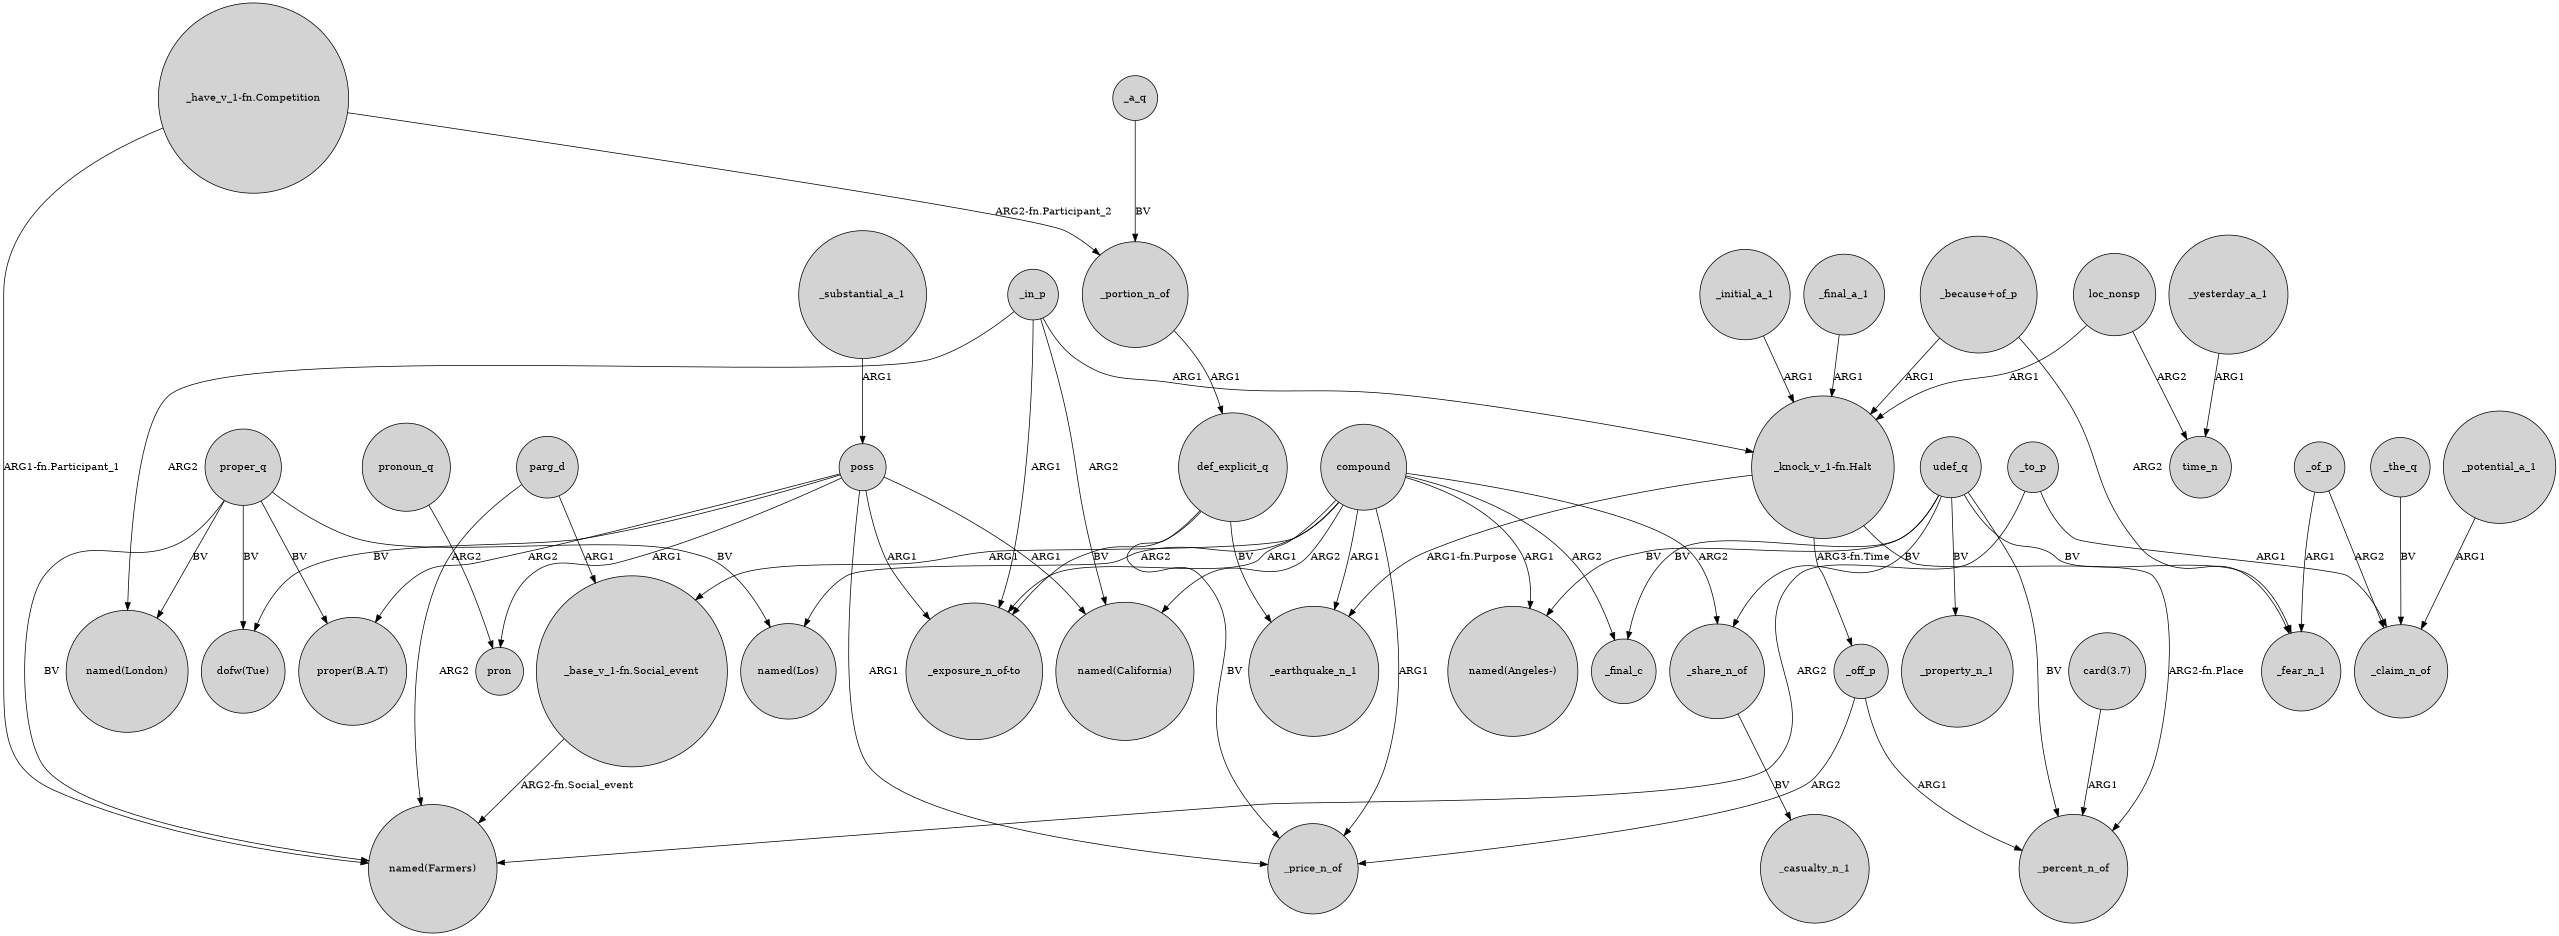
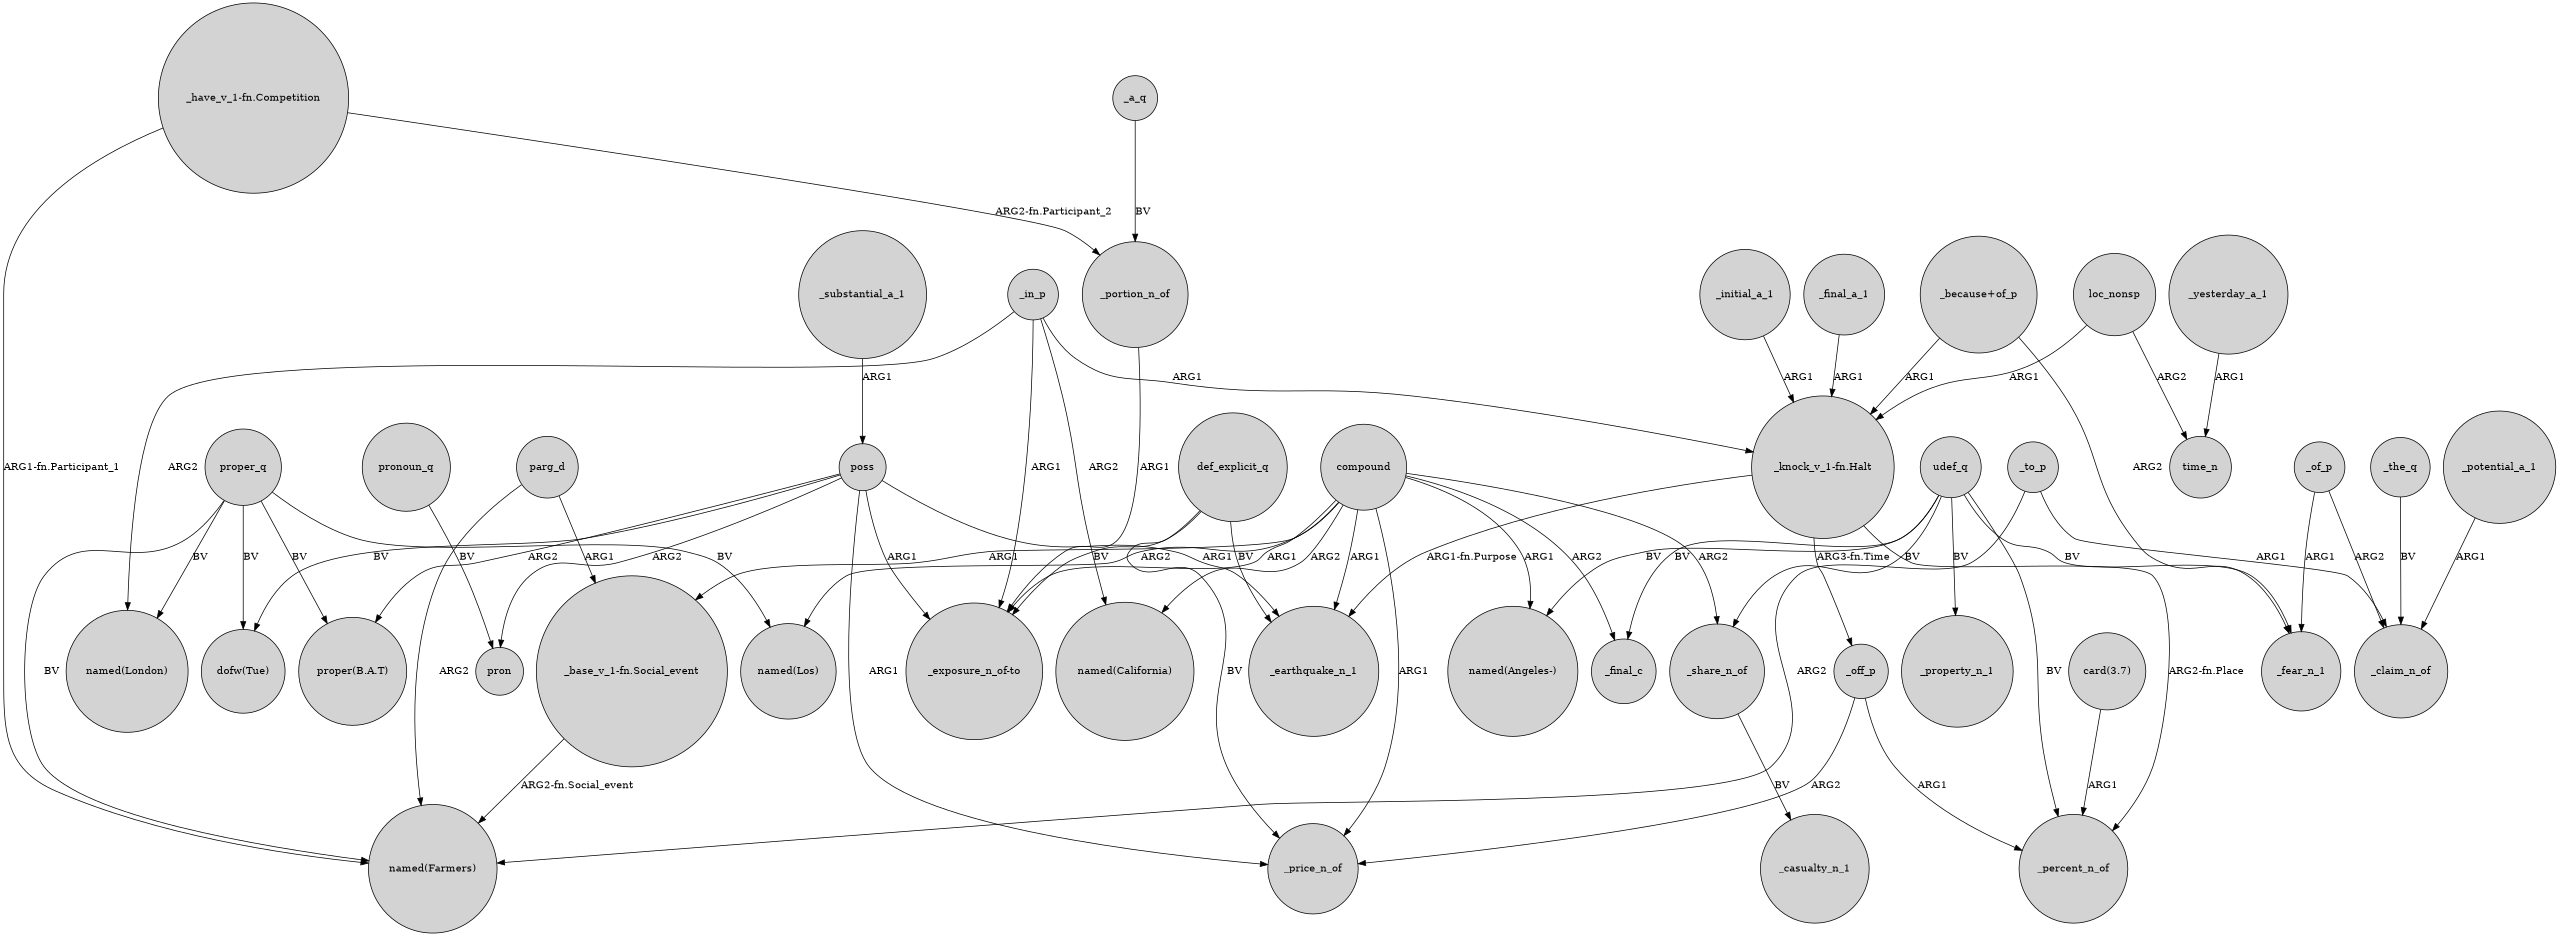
(1202, 366) -> (1131, 511)
(989, 533) -> (1038, 545)
(467, 557) -> (467, 557)
(668, 557) -> (668, 557)
